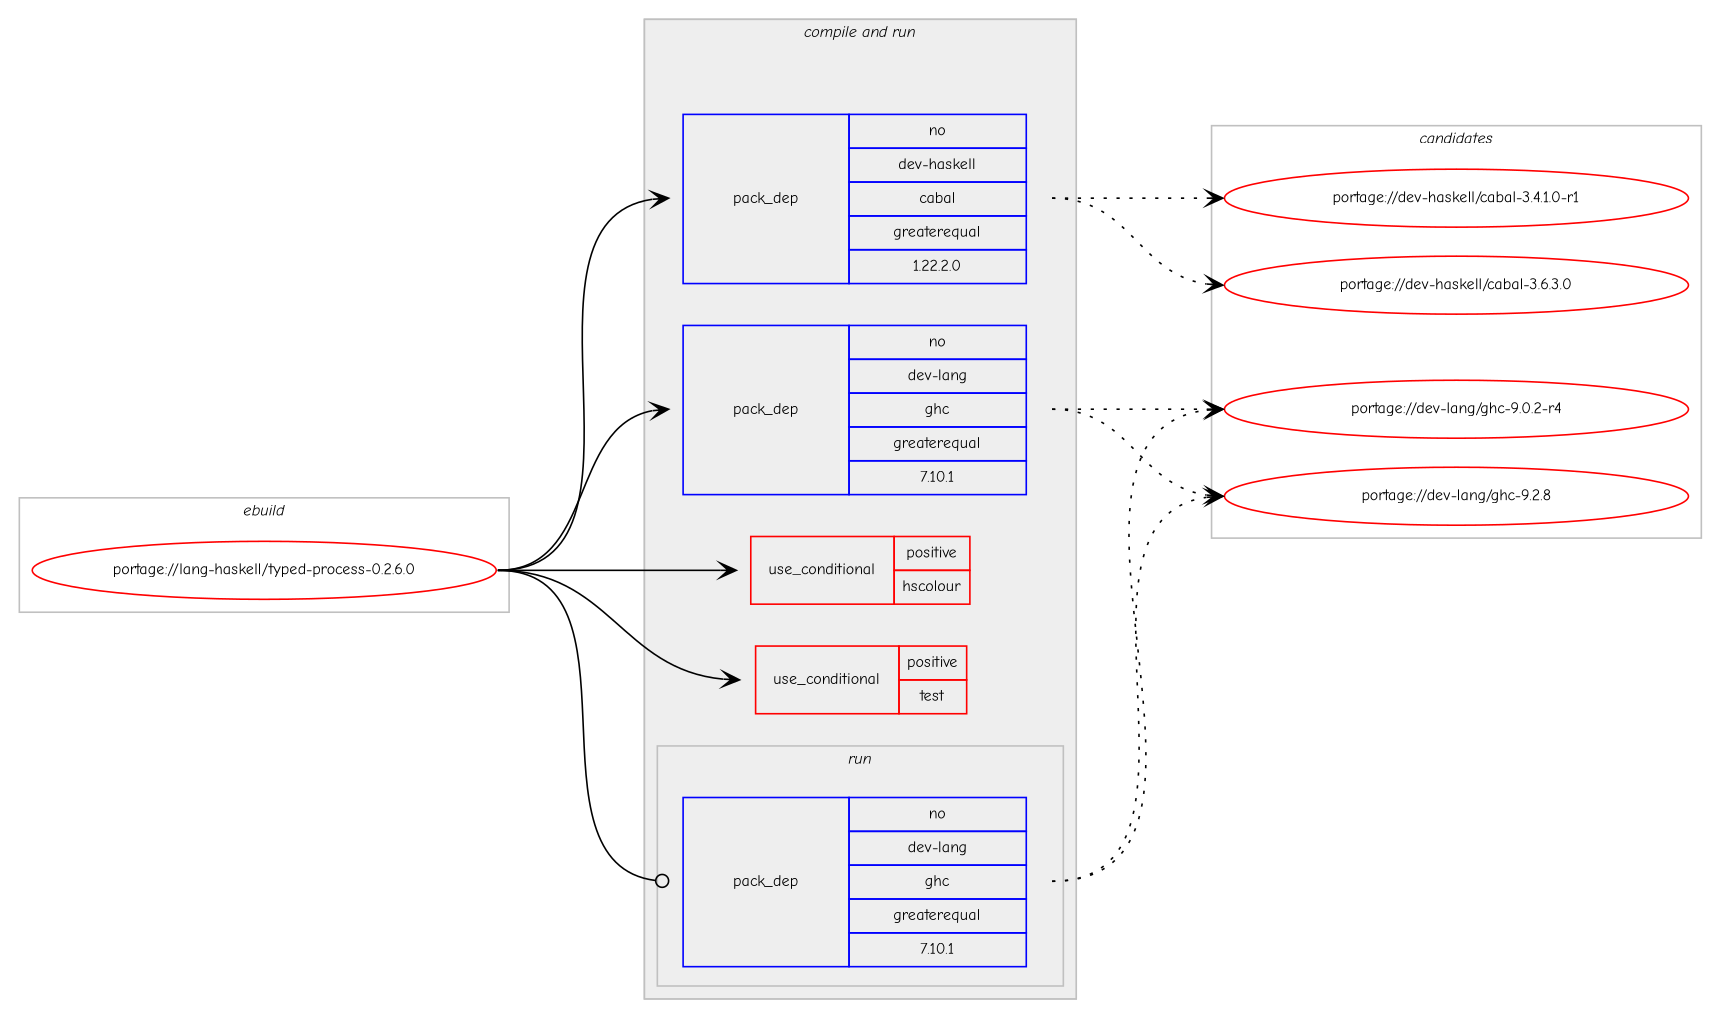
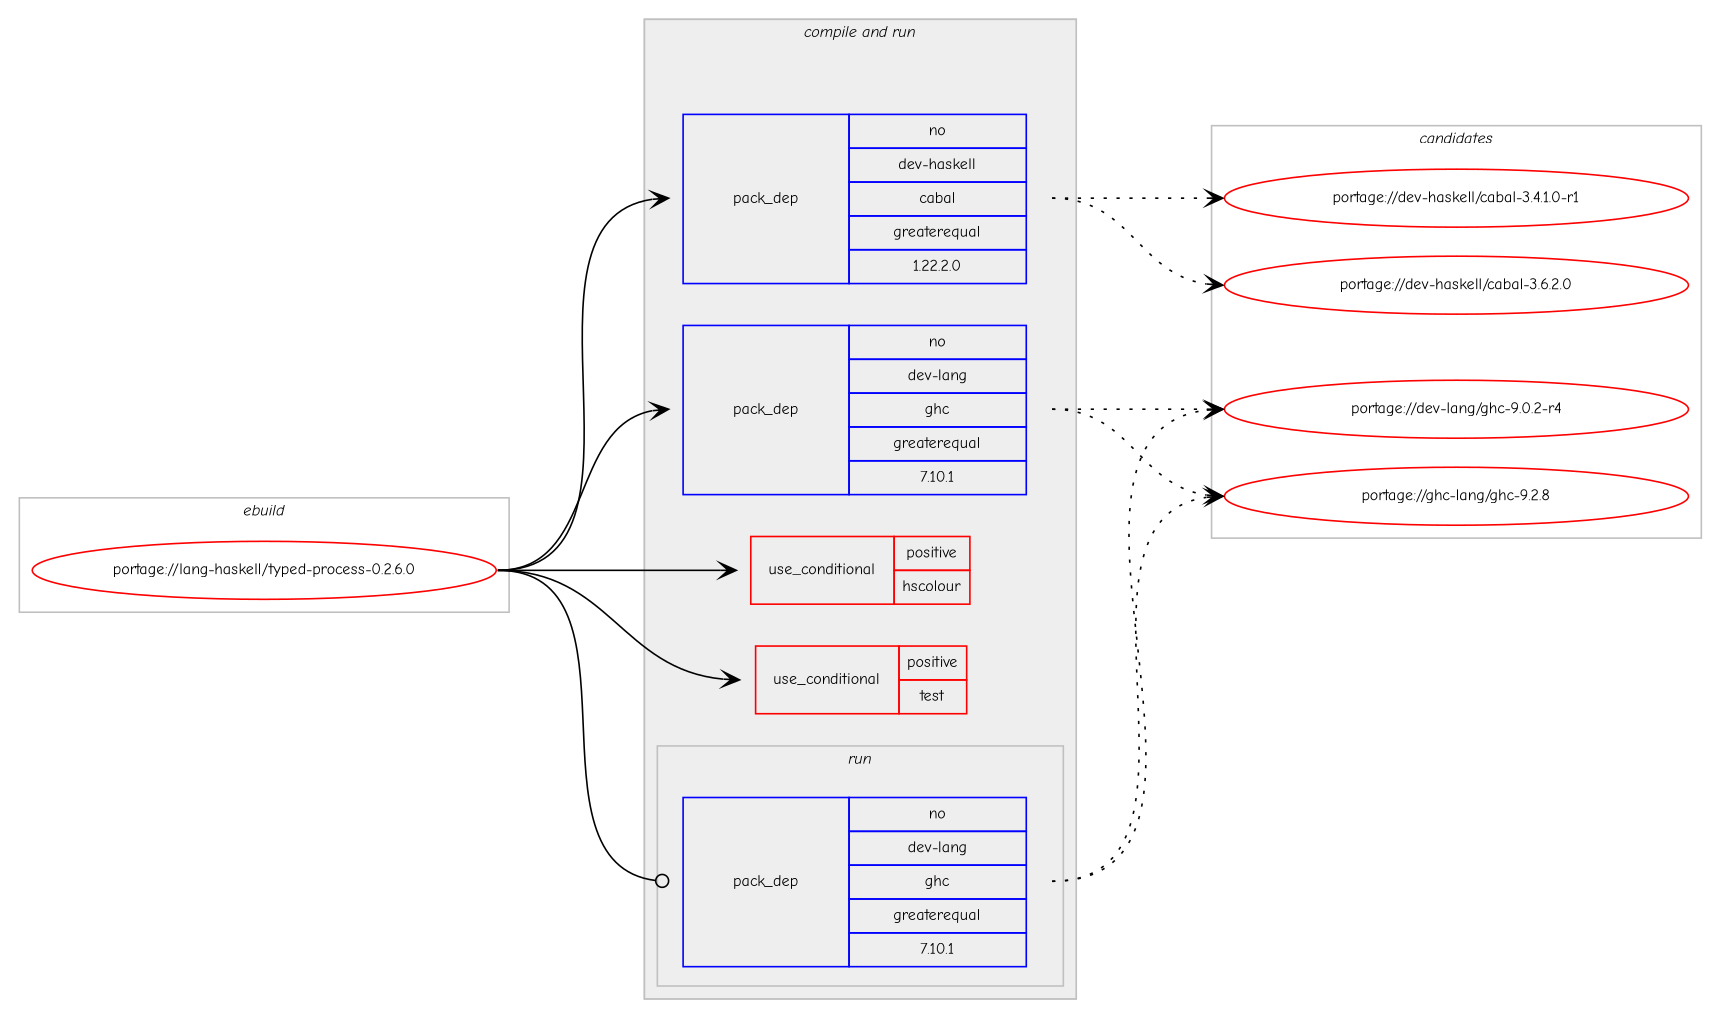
(1456, 285) -> (1456, 285)
(1456, 496) -> (1456, 496)
